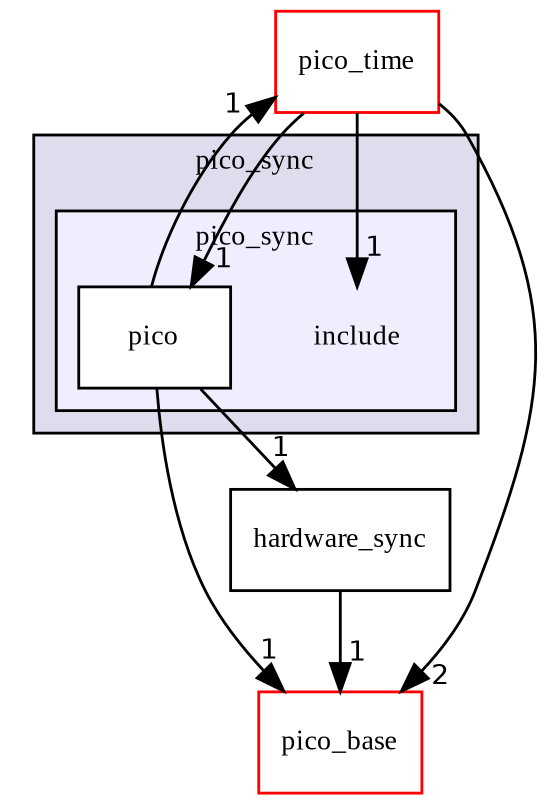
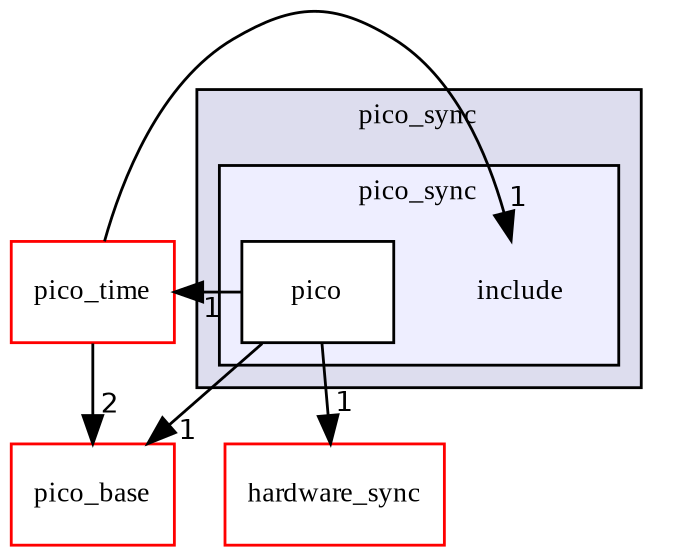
(247, 182) -> none
(340, 540) -> (335, 495)
(340, 627) -> none
